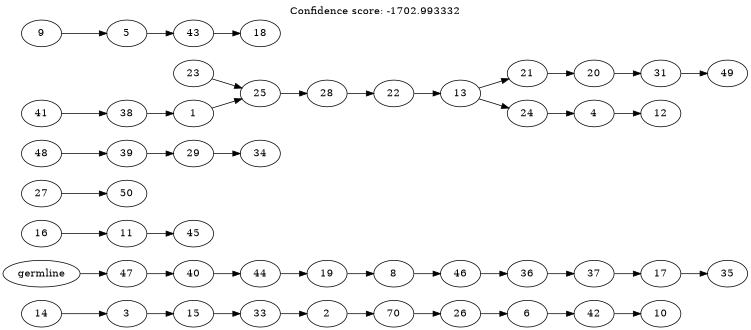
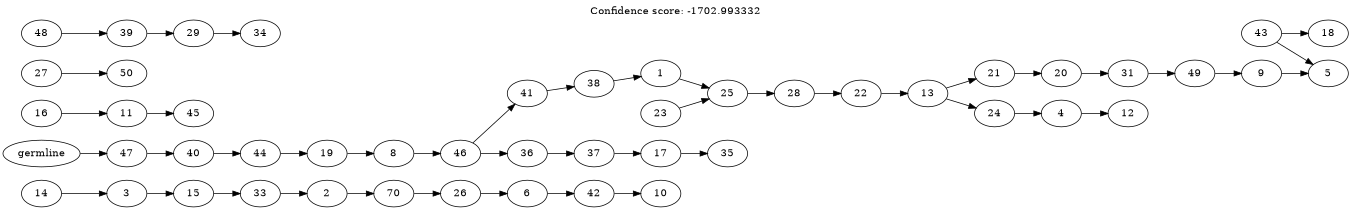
(157, 33) -> (1292, 51)
none -> (1225, 73)
none -> (491, 126)
